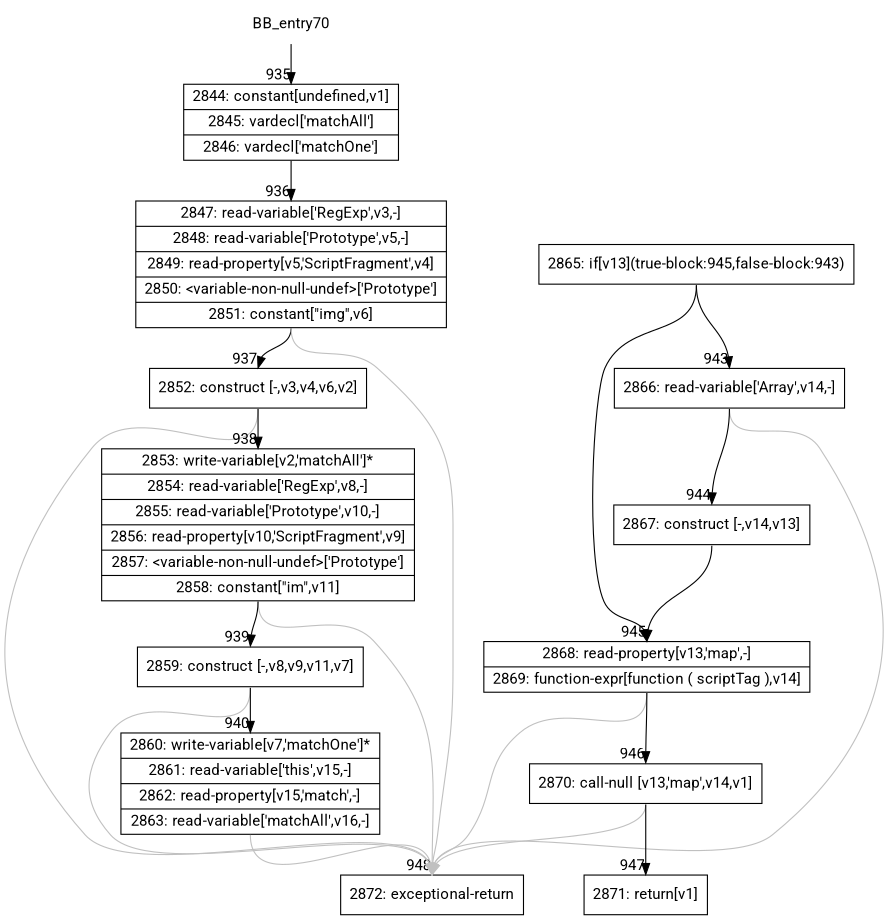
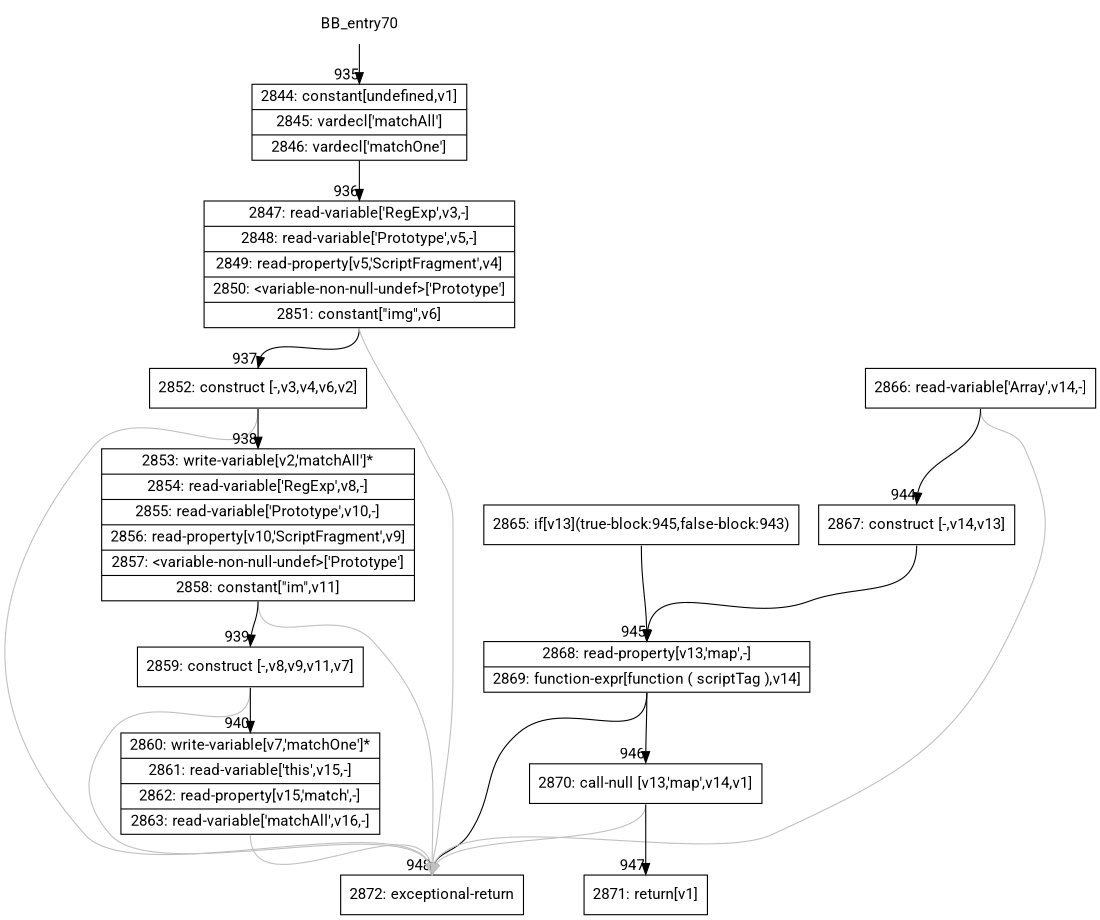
(710, 322) -> none
(515, 738) -> (515, 737)
